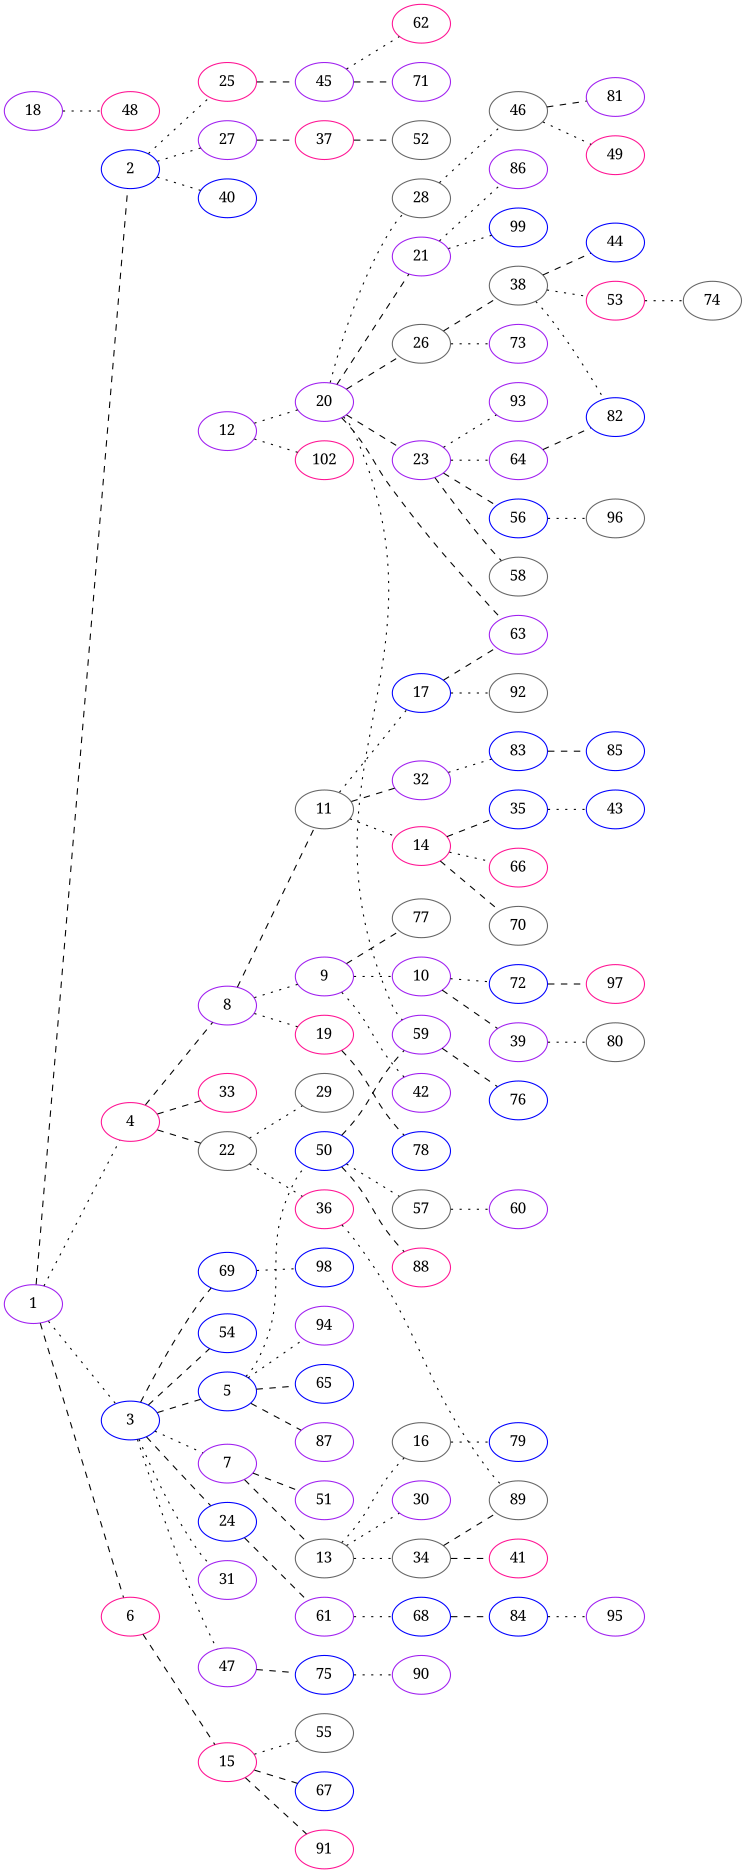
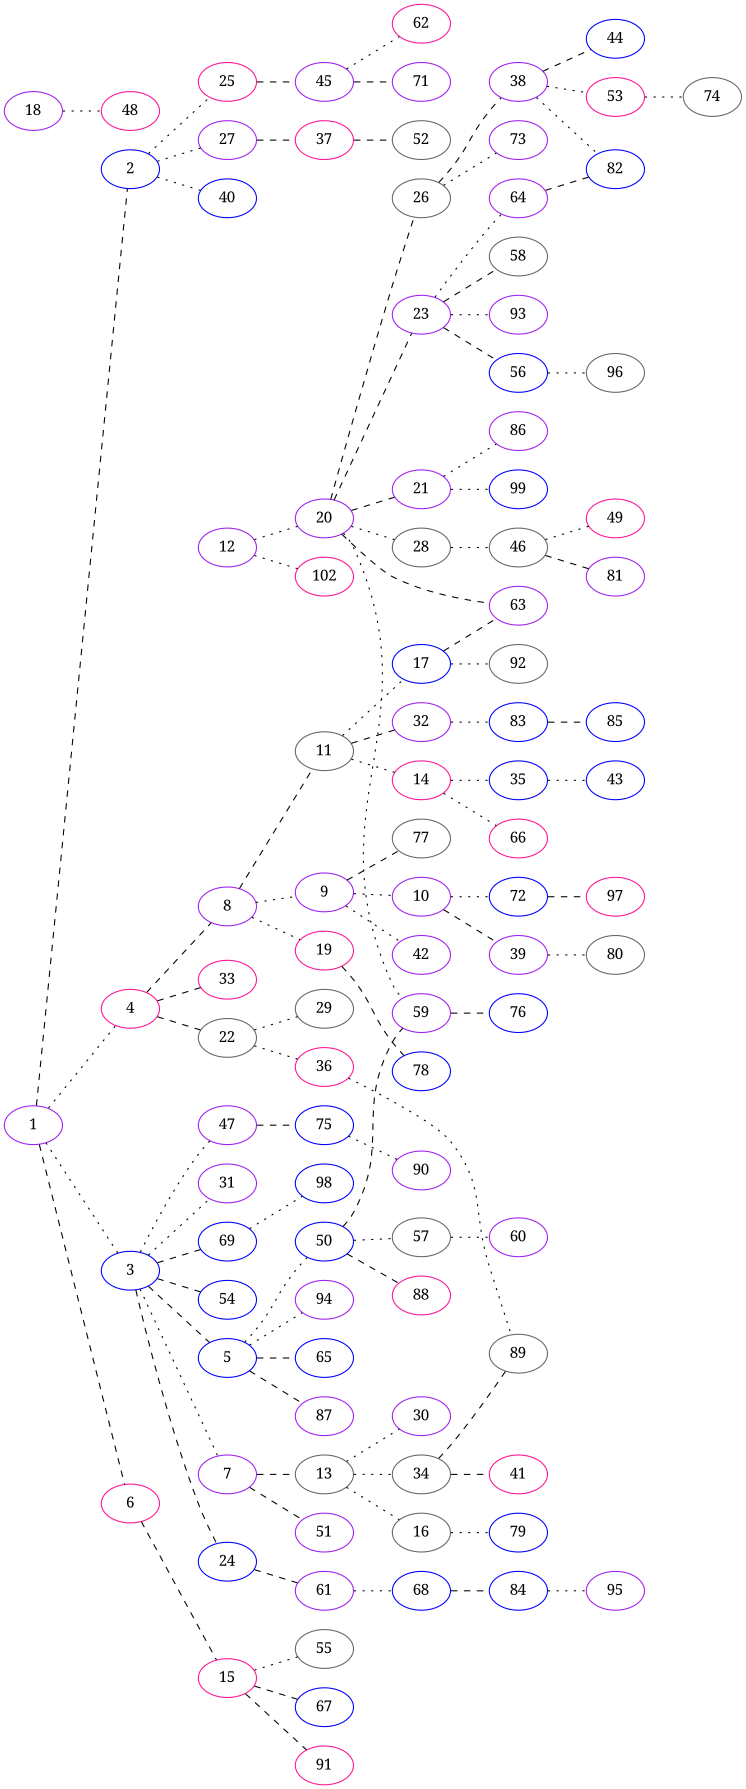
(518, 286) -> (518, 82)
(470, 828) -> (470, 780)
(518, 926) -> none
